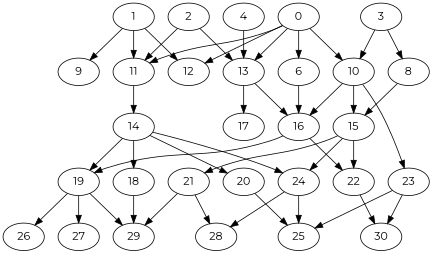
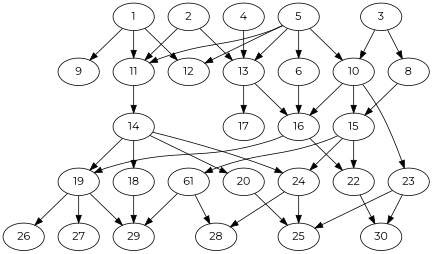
(299, 17) -> (299, 17)
(189, 182) -> (189, 182)
